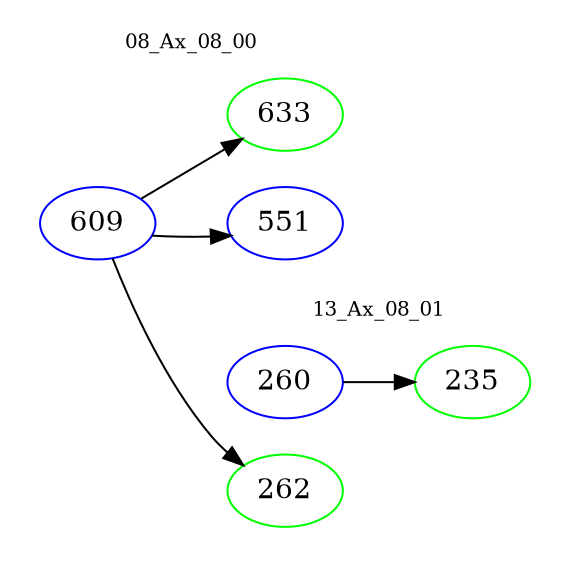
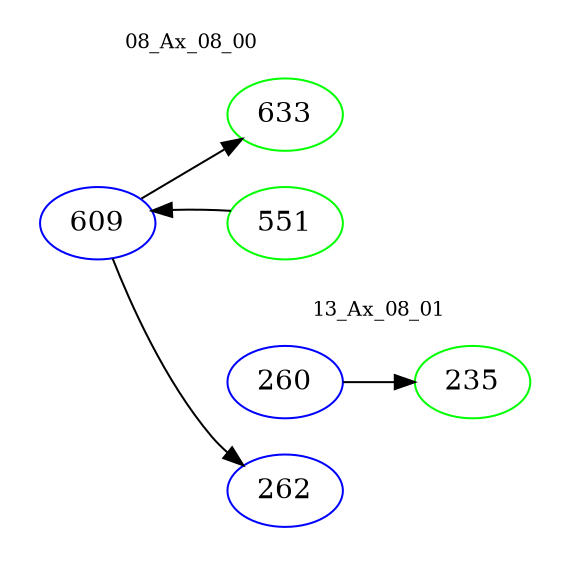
(285, 223) -> (285, 223)
(181, 237) -> (202, 210)
(285, 491) -> (285, 491)
